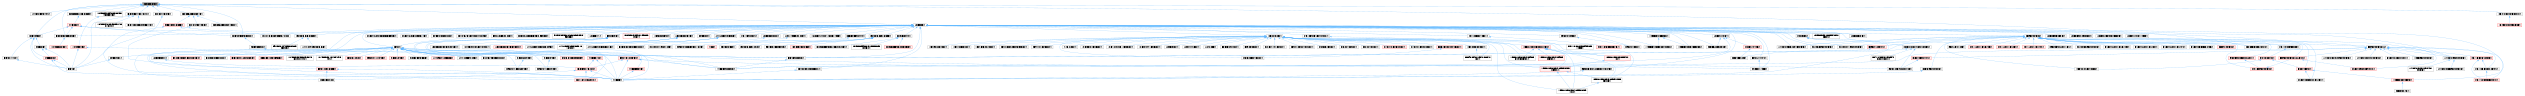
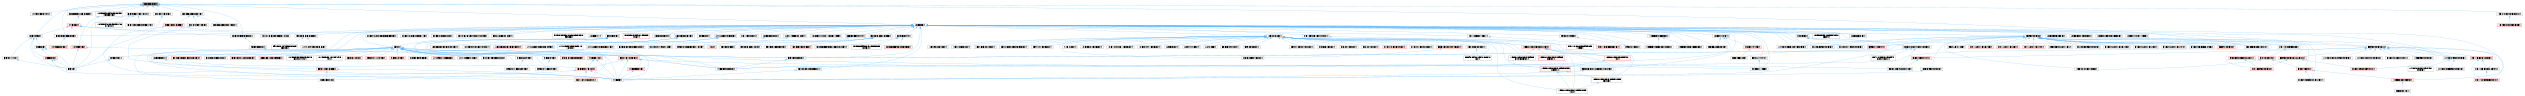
(533, 36) -> none
(712, 47) -> (712, 47)
(1275, 47) -> none
(2279, 64) -> (2276, 64)
